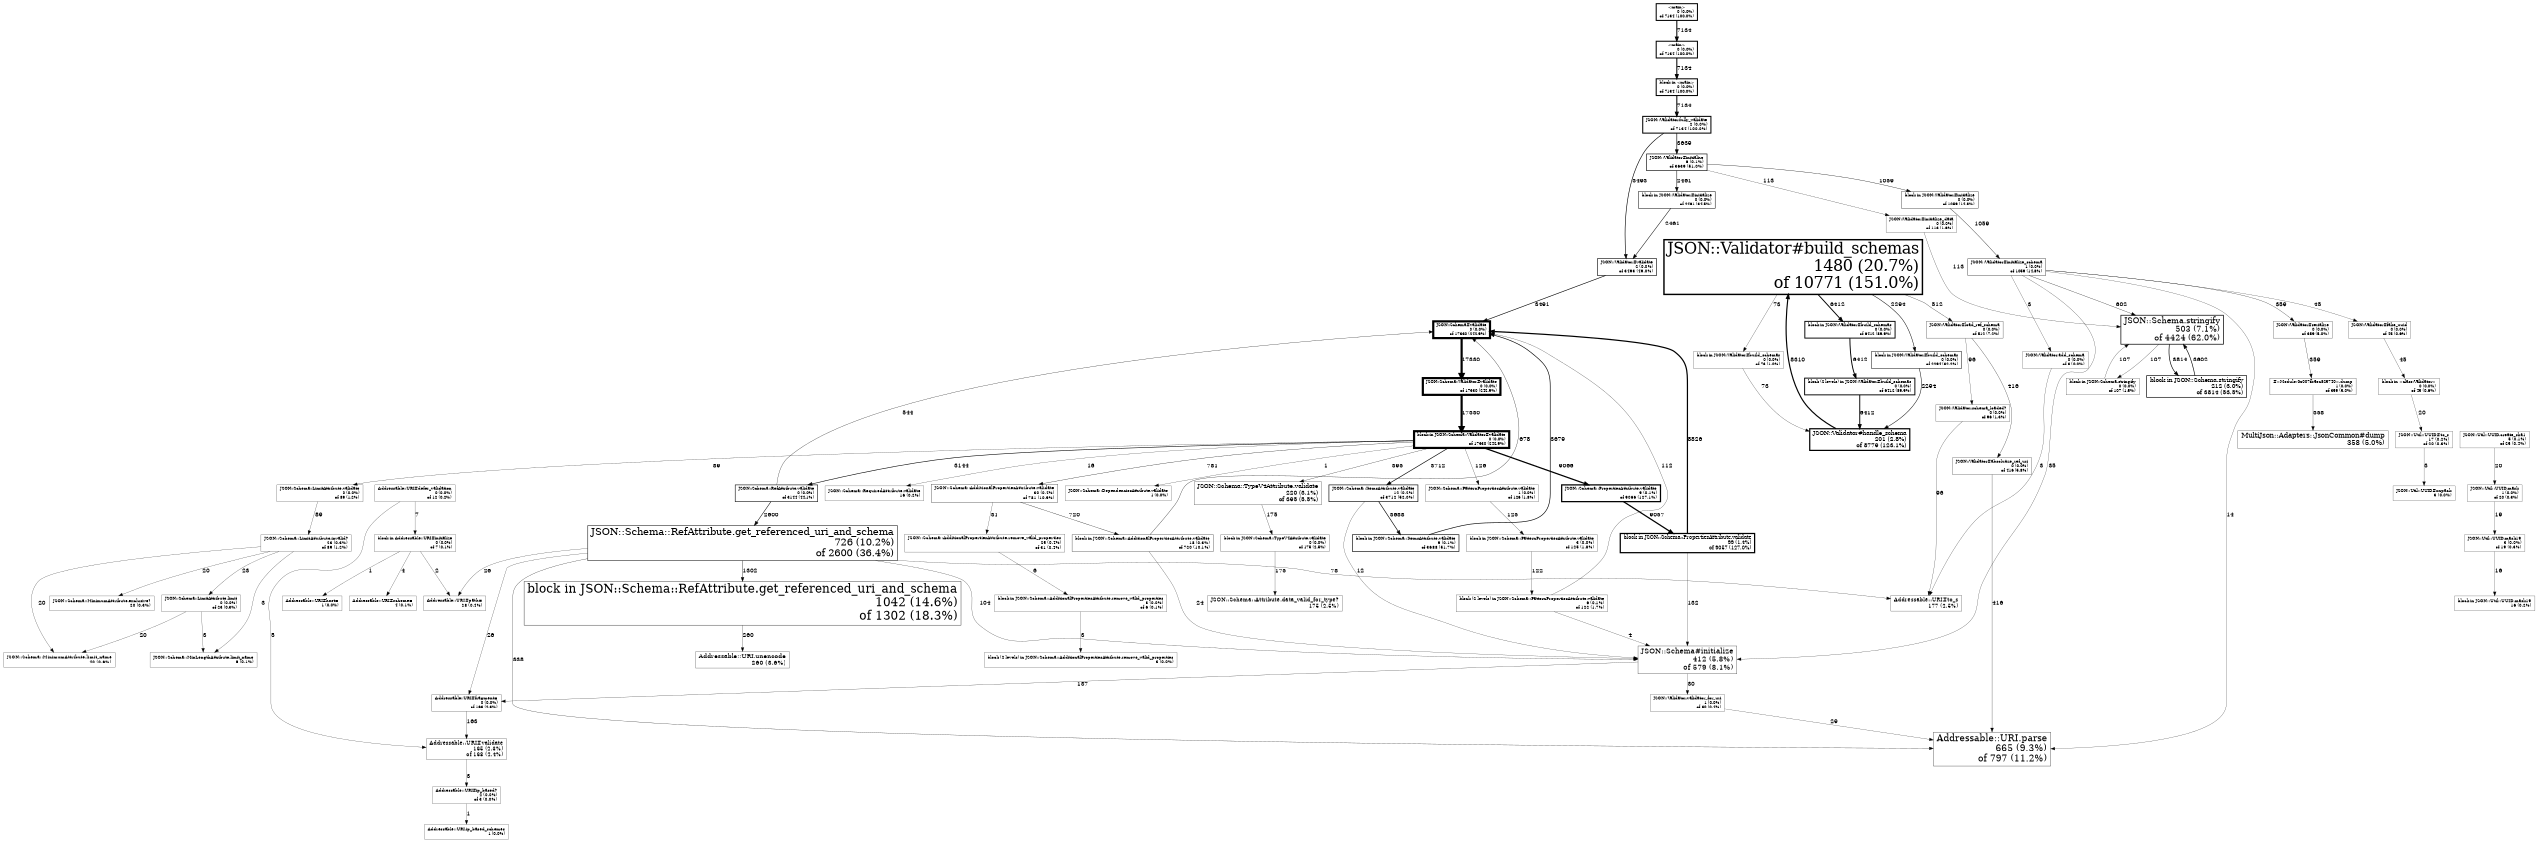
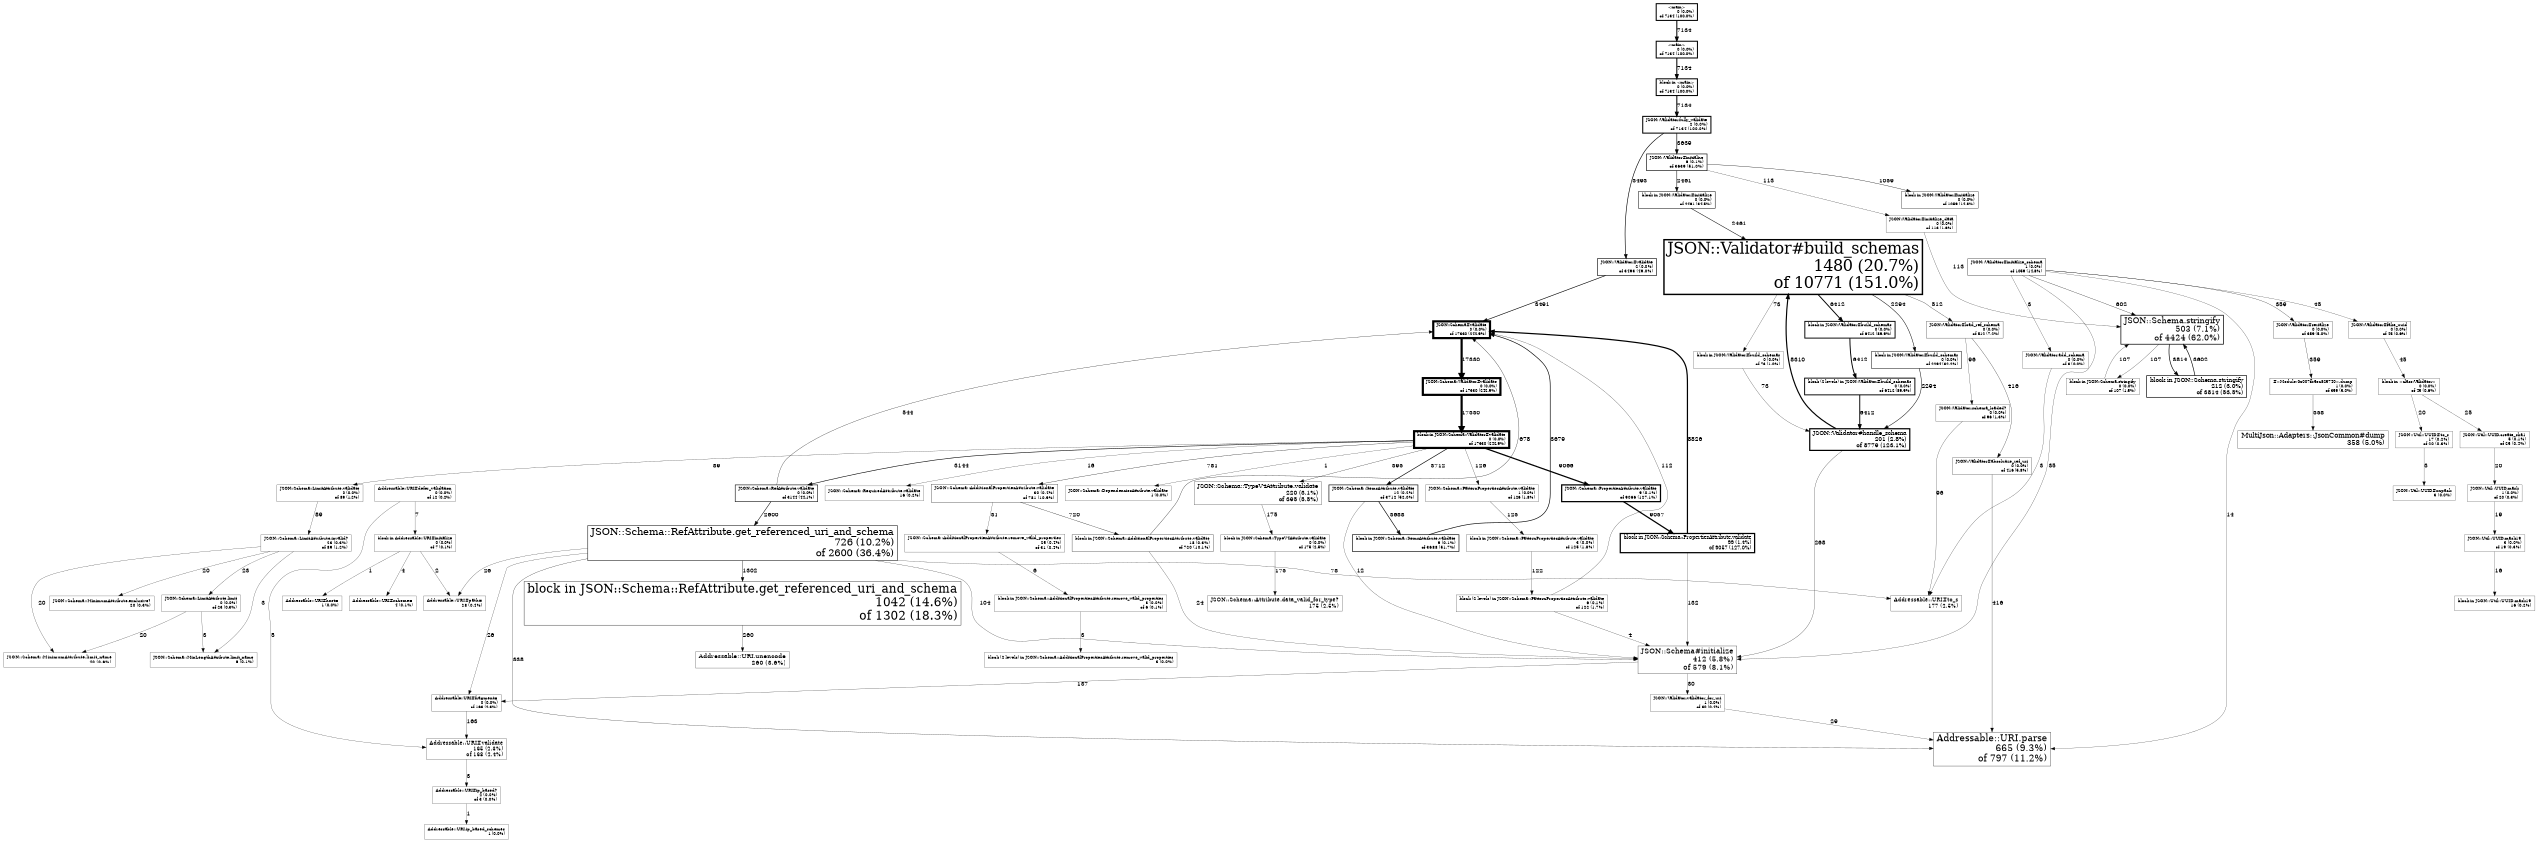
(1974, 231) -> none
(1653, 232) -> (1717, 223)
none -> (2450, 412)
none -> (1814, 571)
